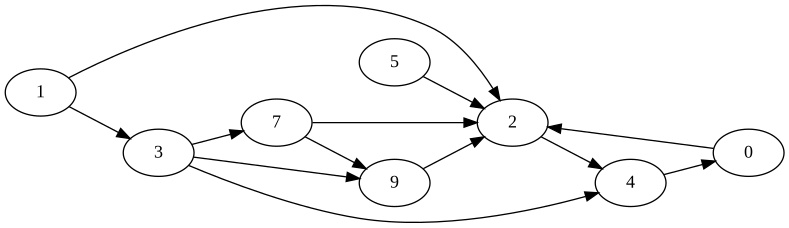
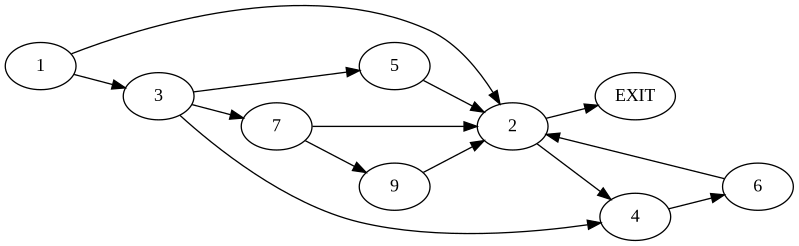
none -> (635, 96)
(749, 153) -> (758, 187)
(270, 167) -> (270, 82)
